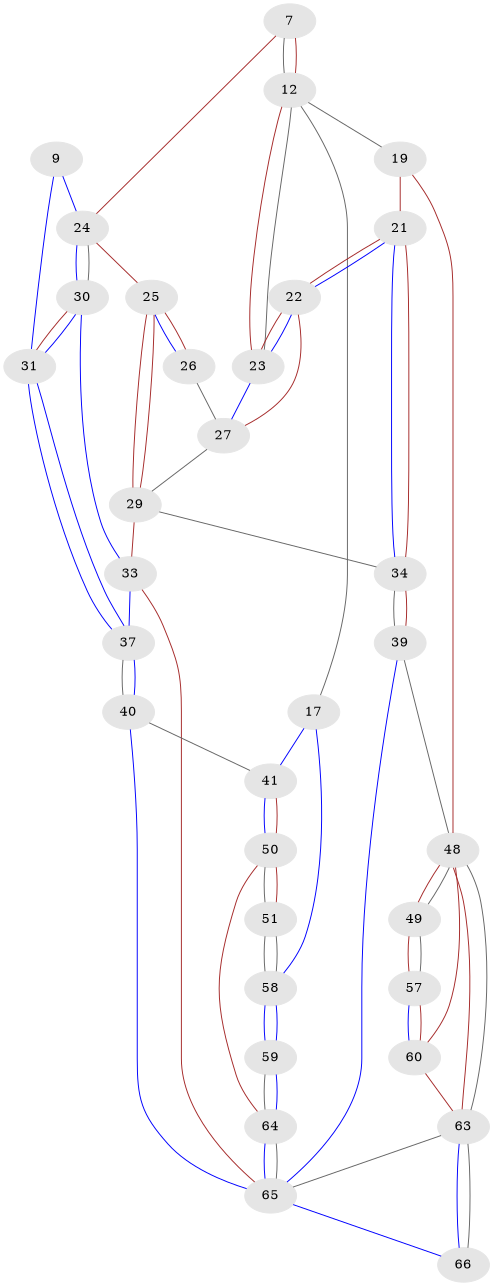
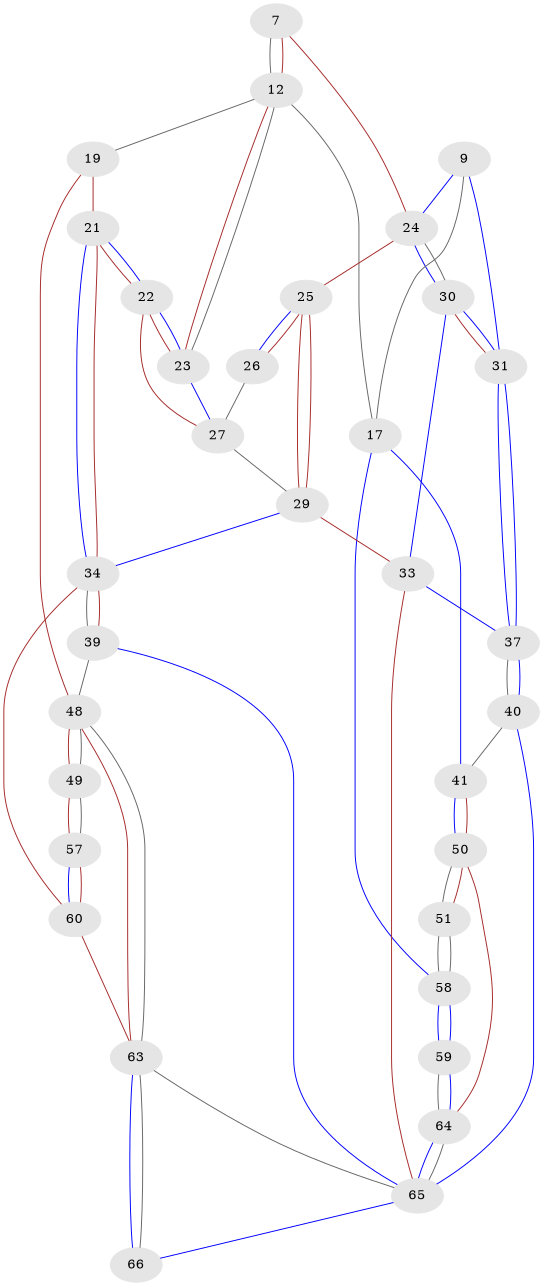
none -> (408, 291)
(268, 539) -> (198, 539)
(458, 958) -> (4, 742)
